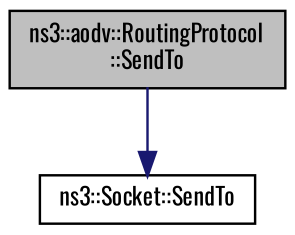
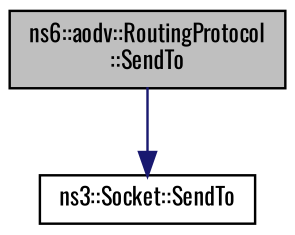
(148, 50) -> (148, 50)
